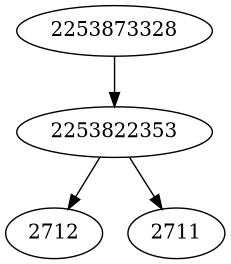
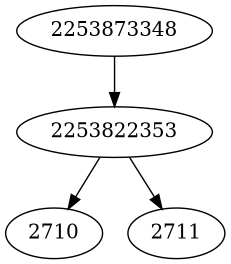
(115, 31) -> (115, 31)
(54, 233) -> (54, 233)
